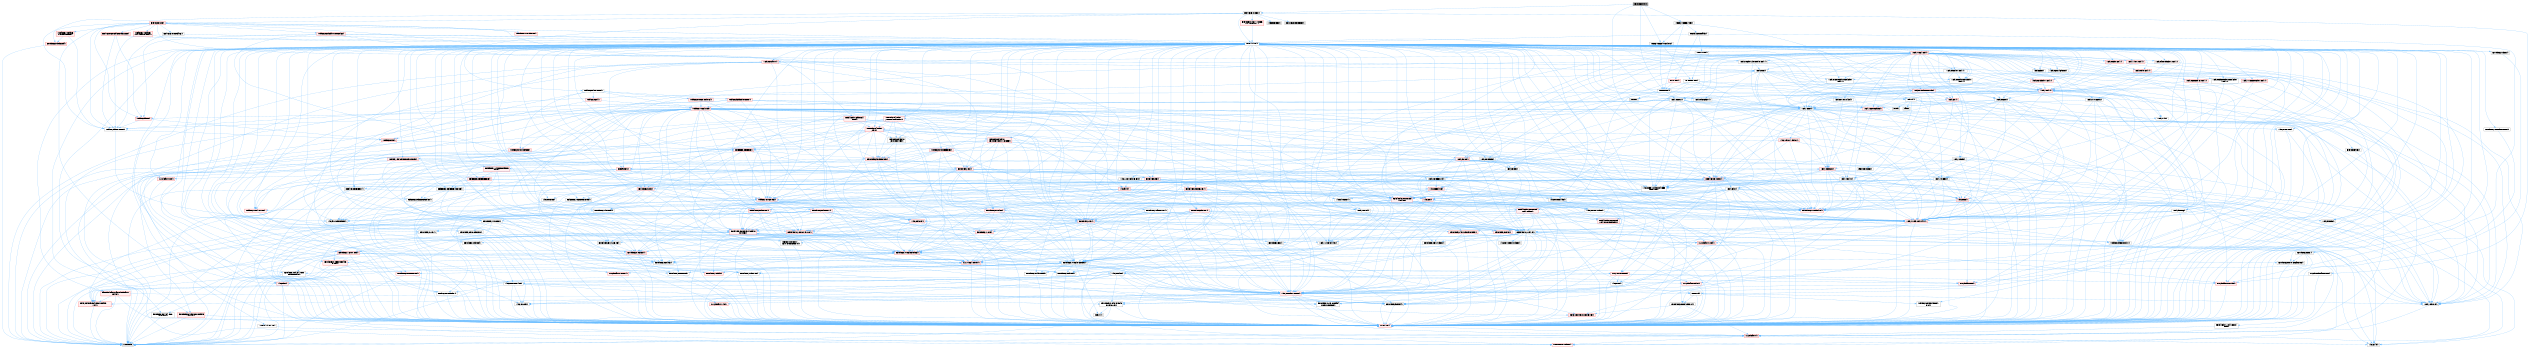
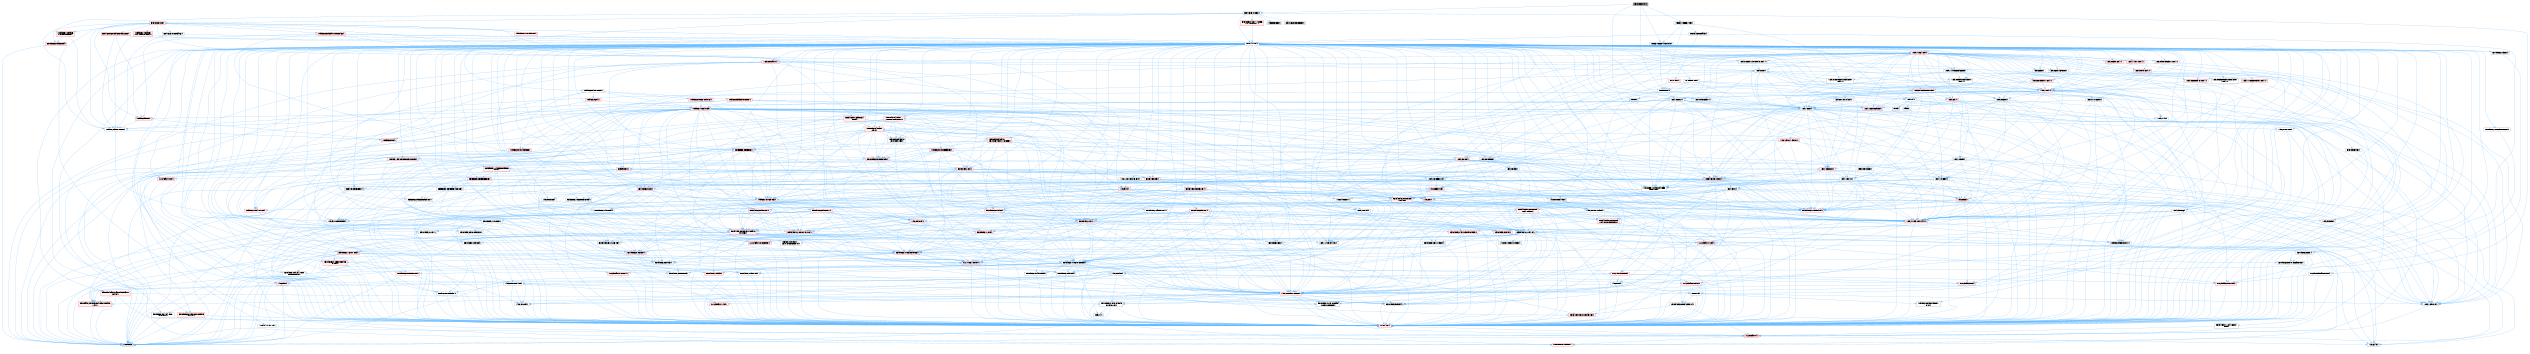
(1702, 53) -> none
(1955, 71) -> (1955, 71)
(1796, 75) -> (1798, 75)
none -> (760, 243)
(95, 304) -> (95, 304)
